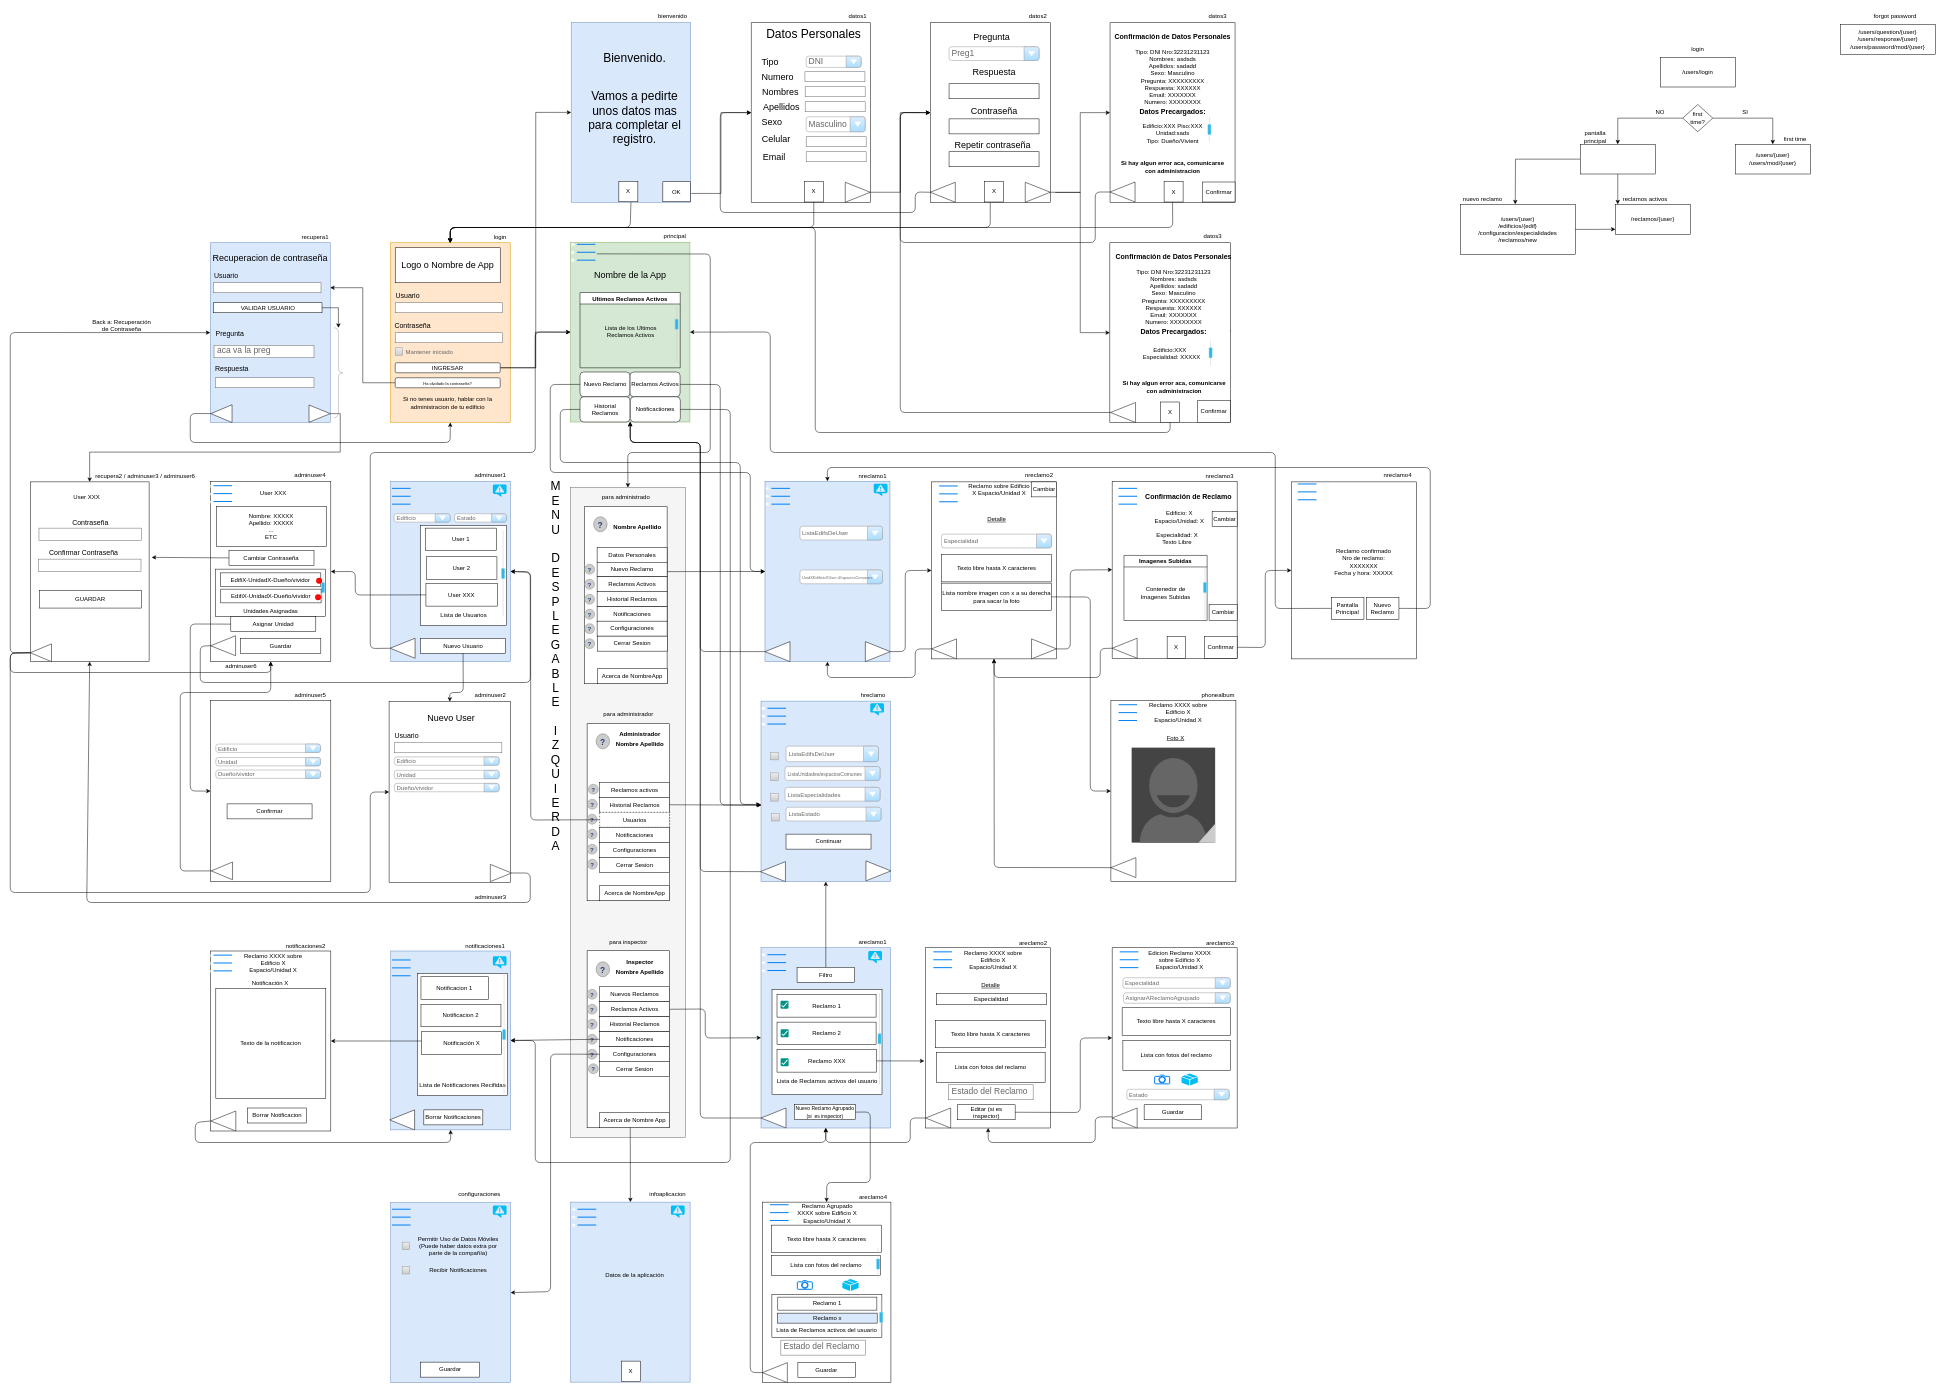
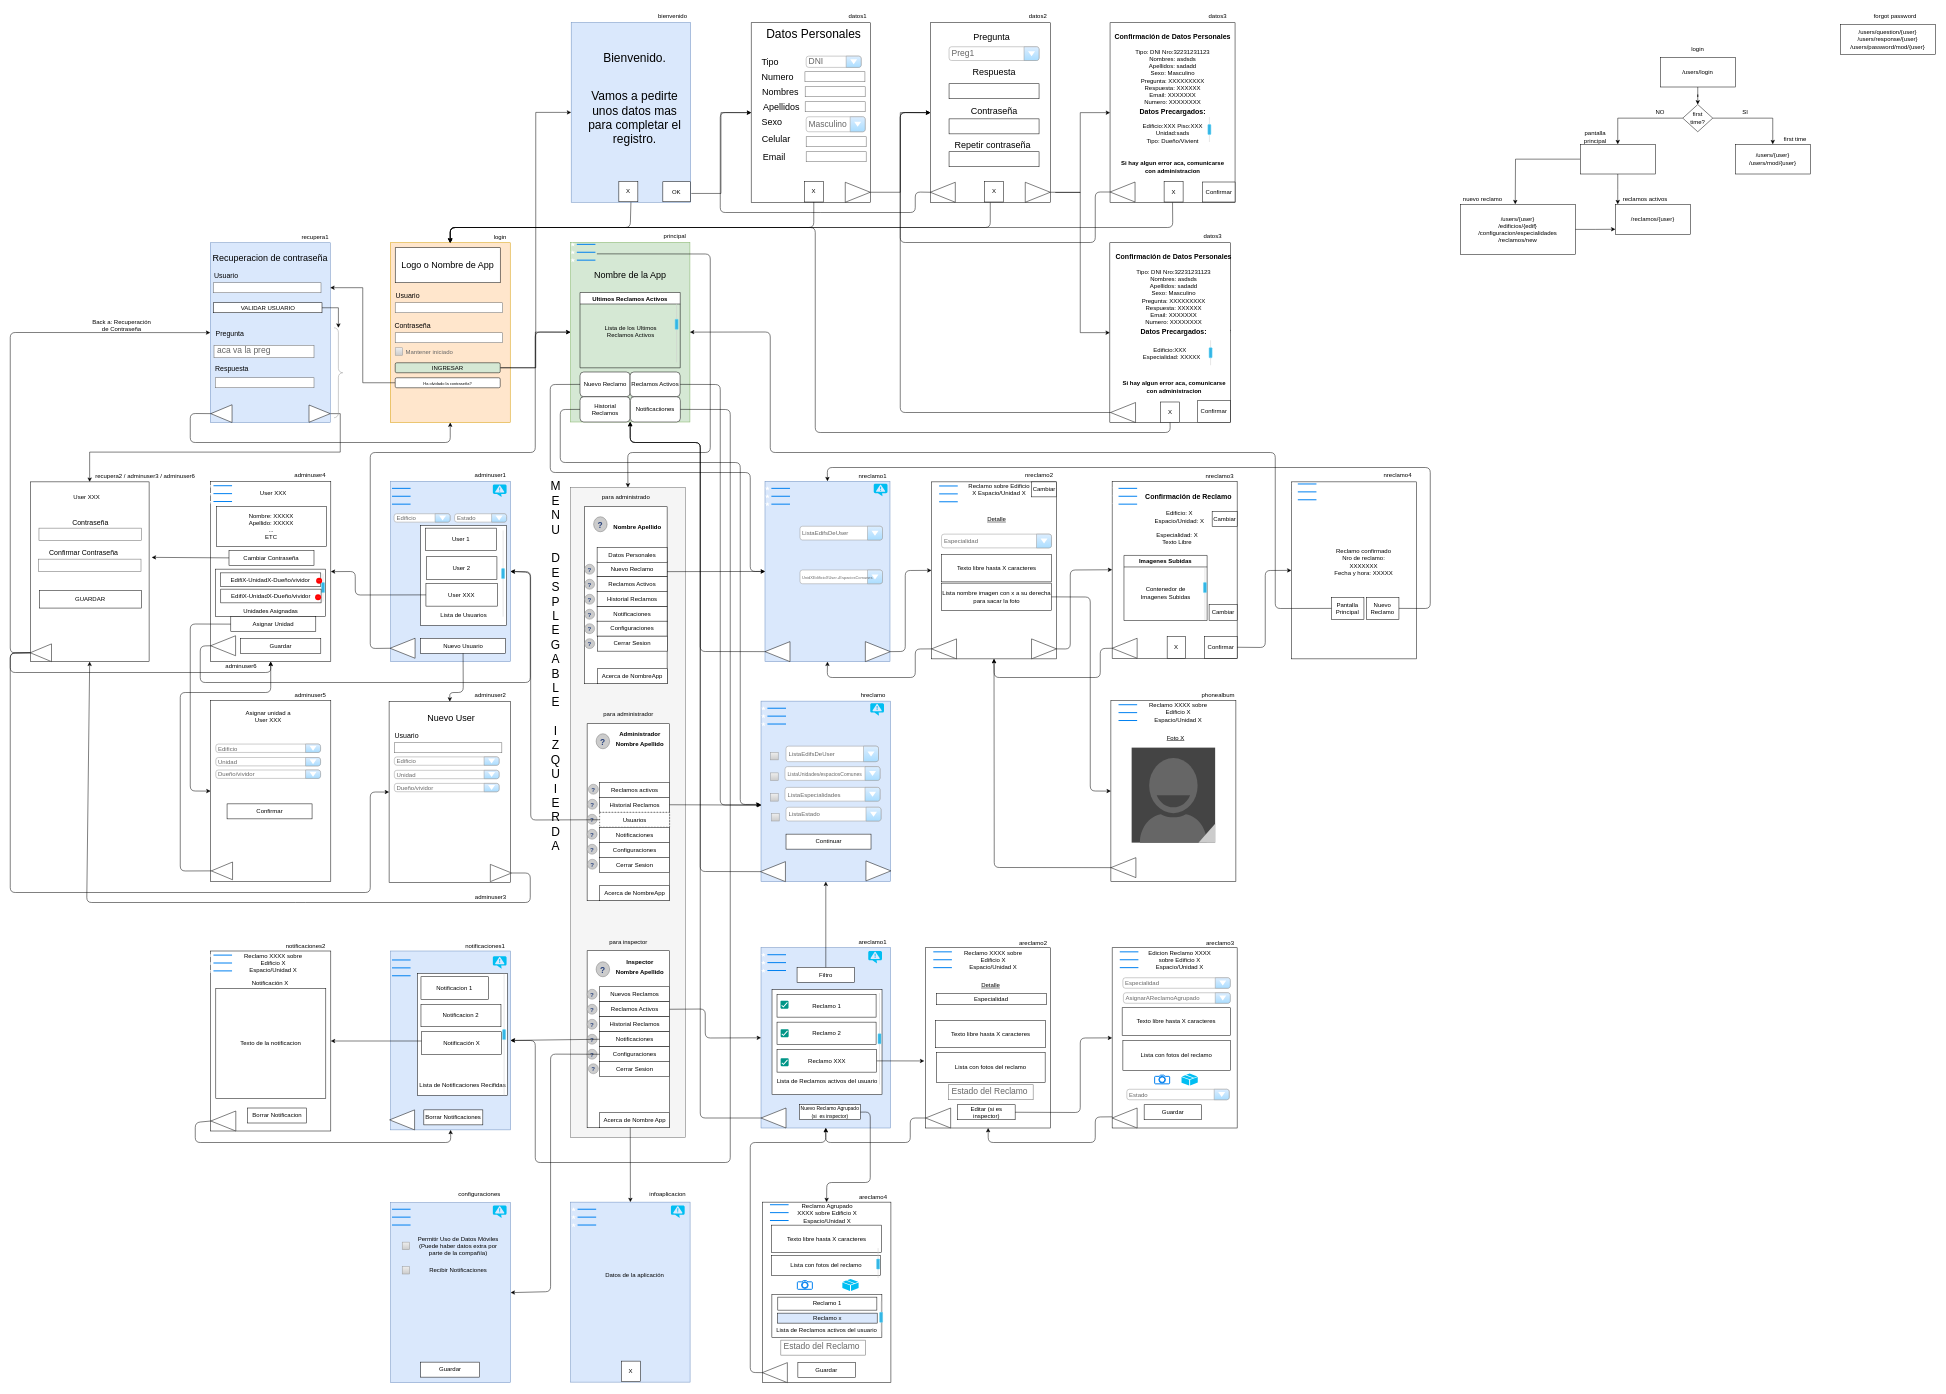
none -> (1698, 96)
(448, 368) -> (448, 368)
(448, 403) -> none
none -> (268, 716)
(825, 1112) -> (830, 1112)
